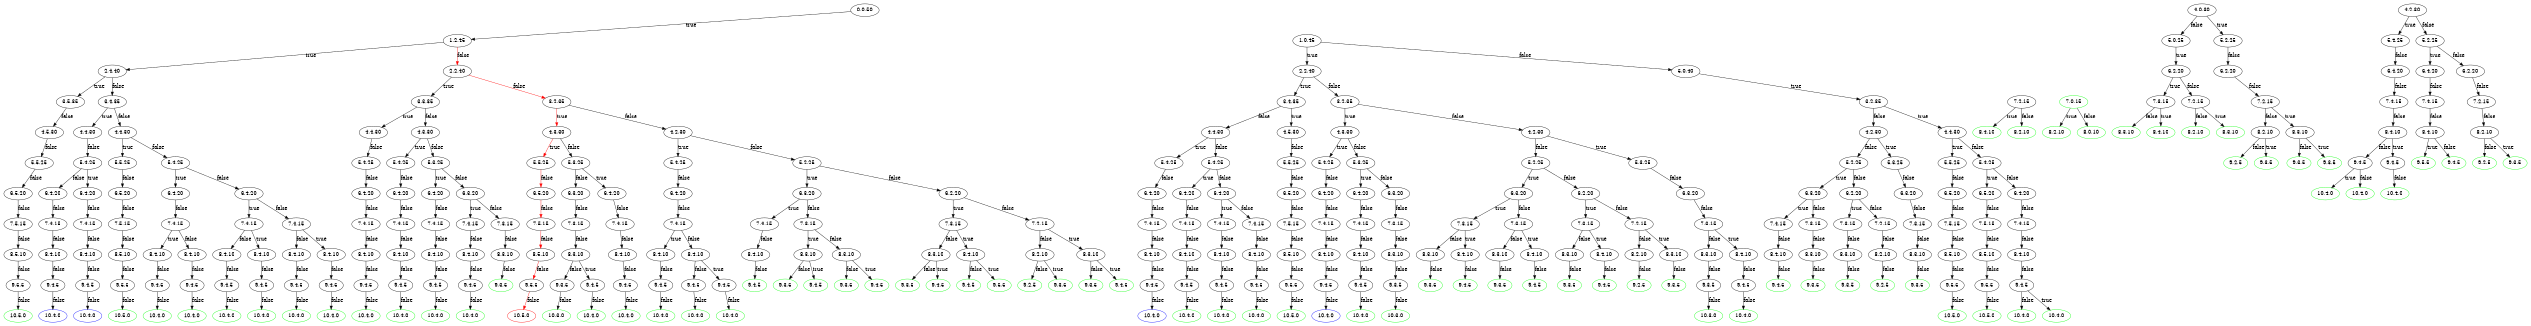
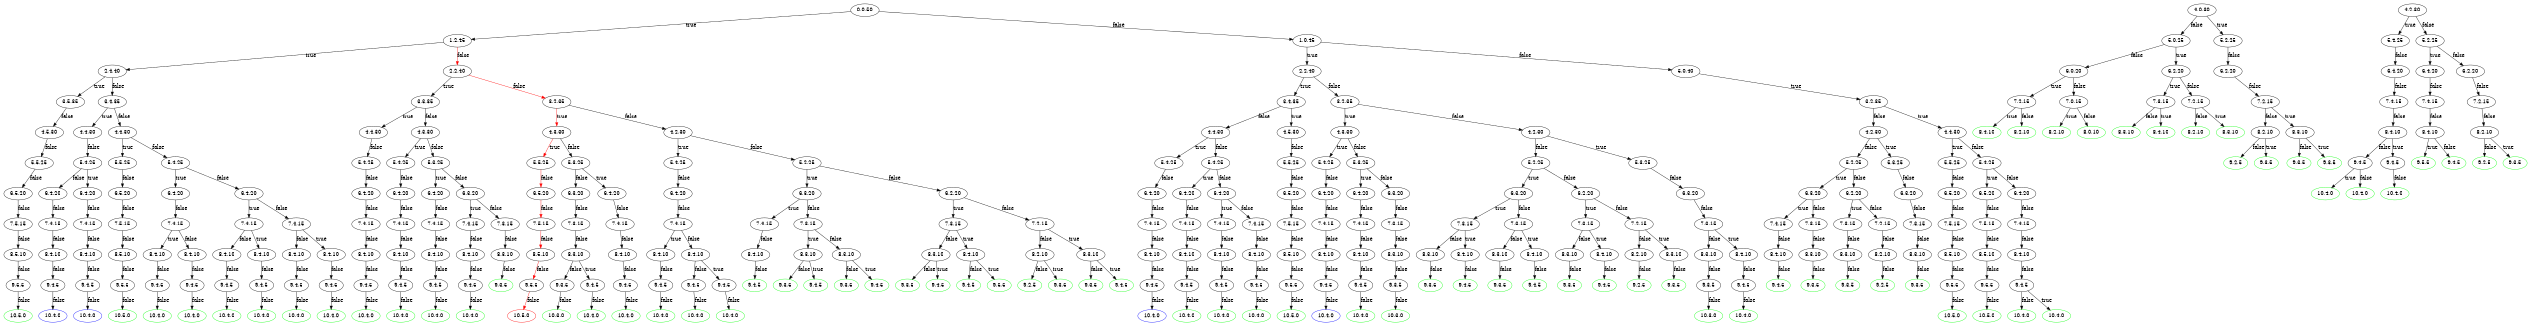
none -> (1084, 25)
none -> (2074, 71)
(2074, 102) -> (2074, 102)
